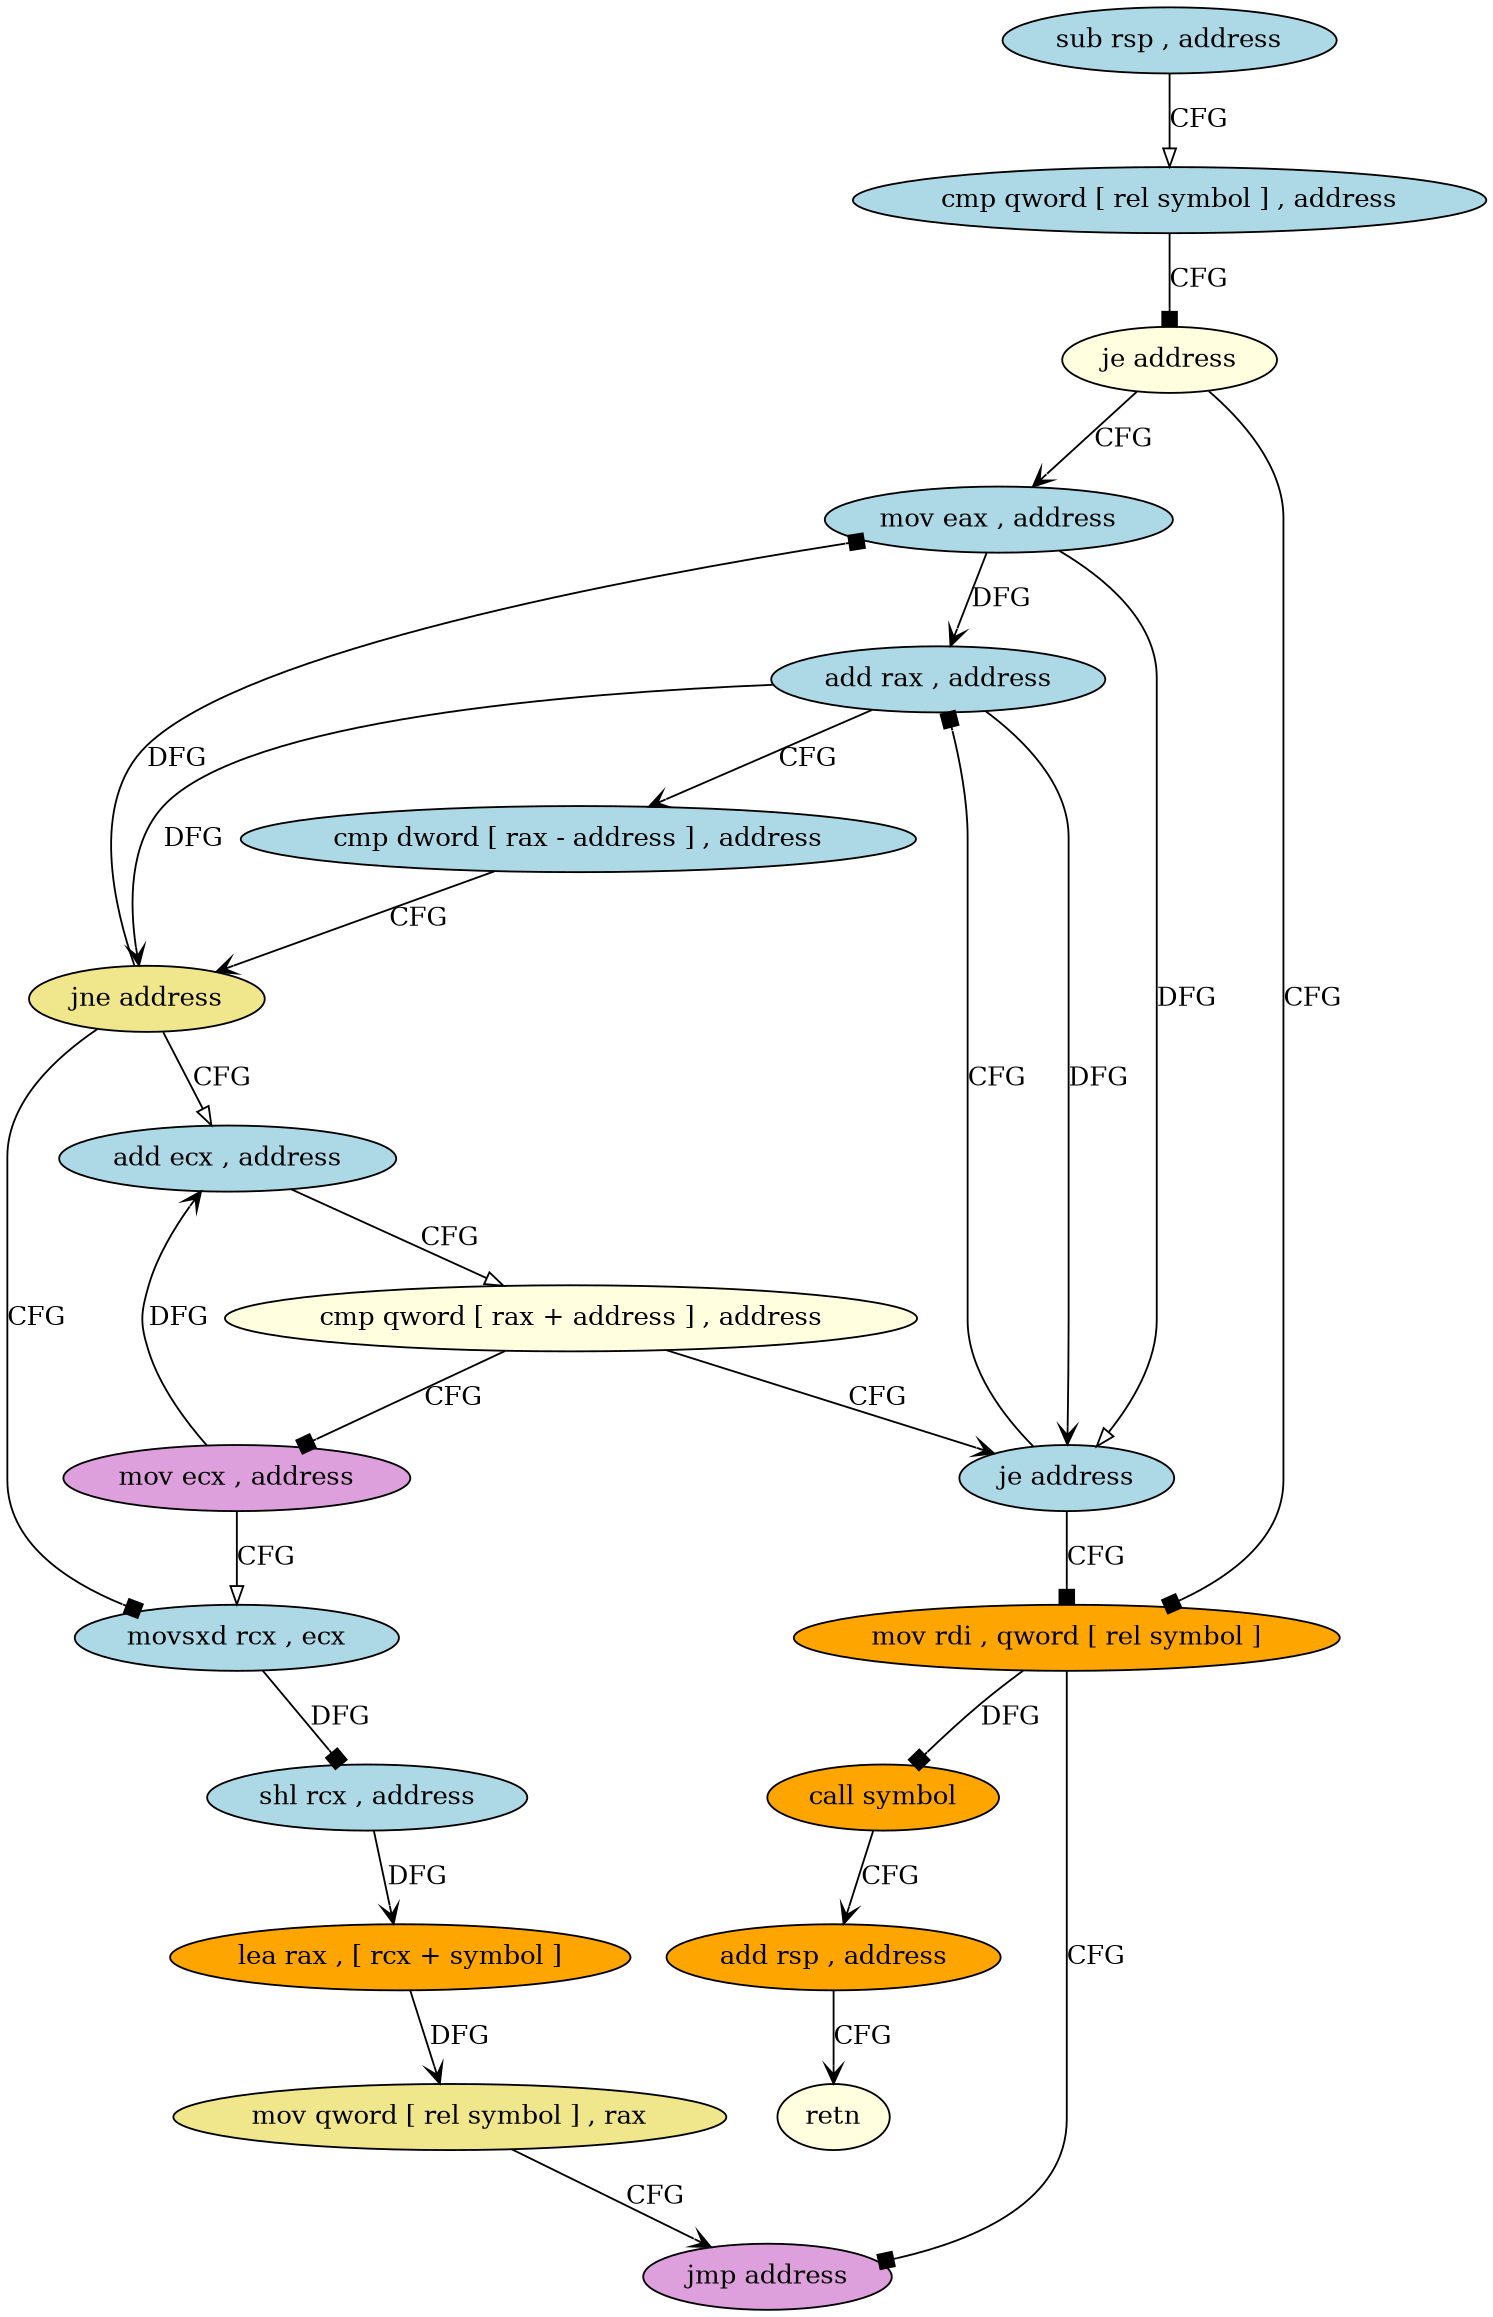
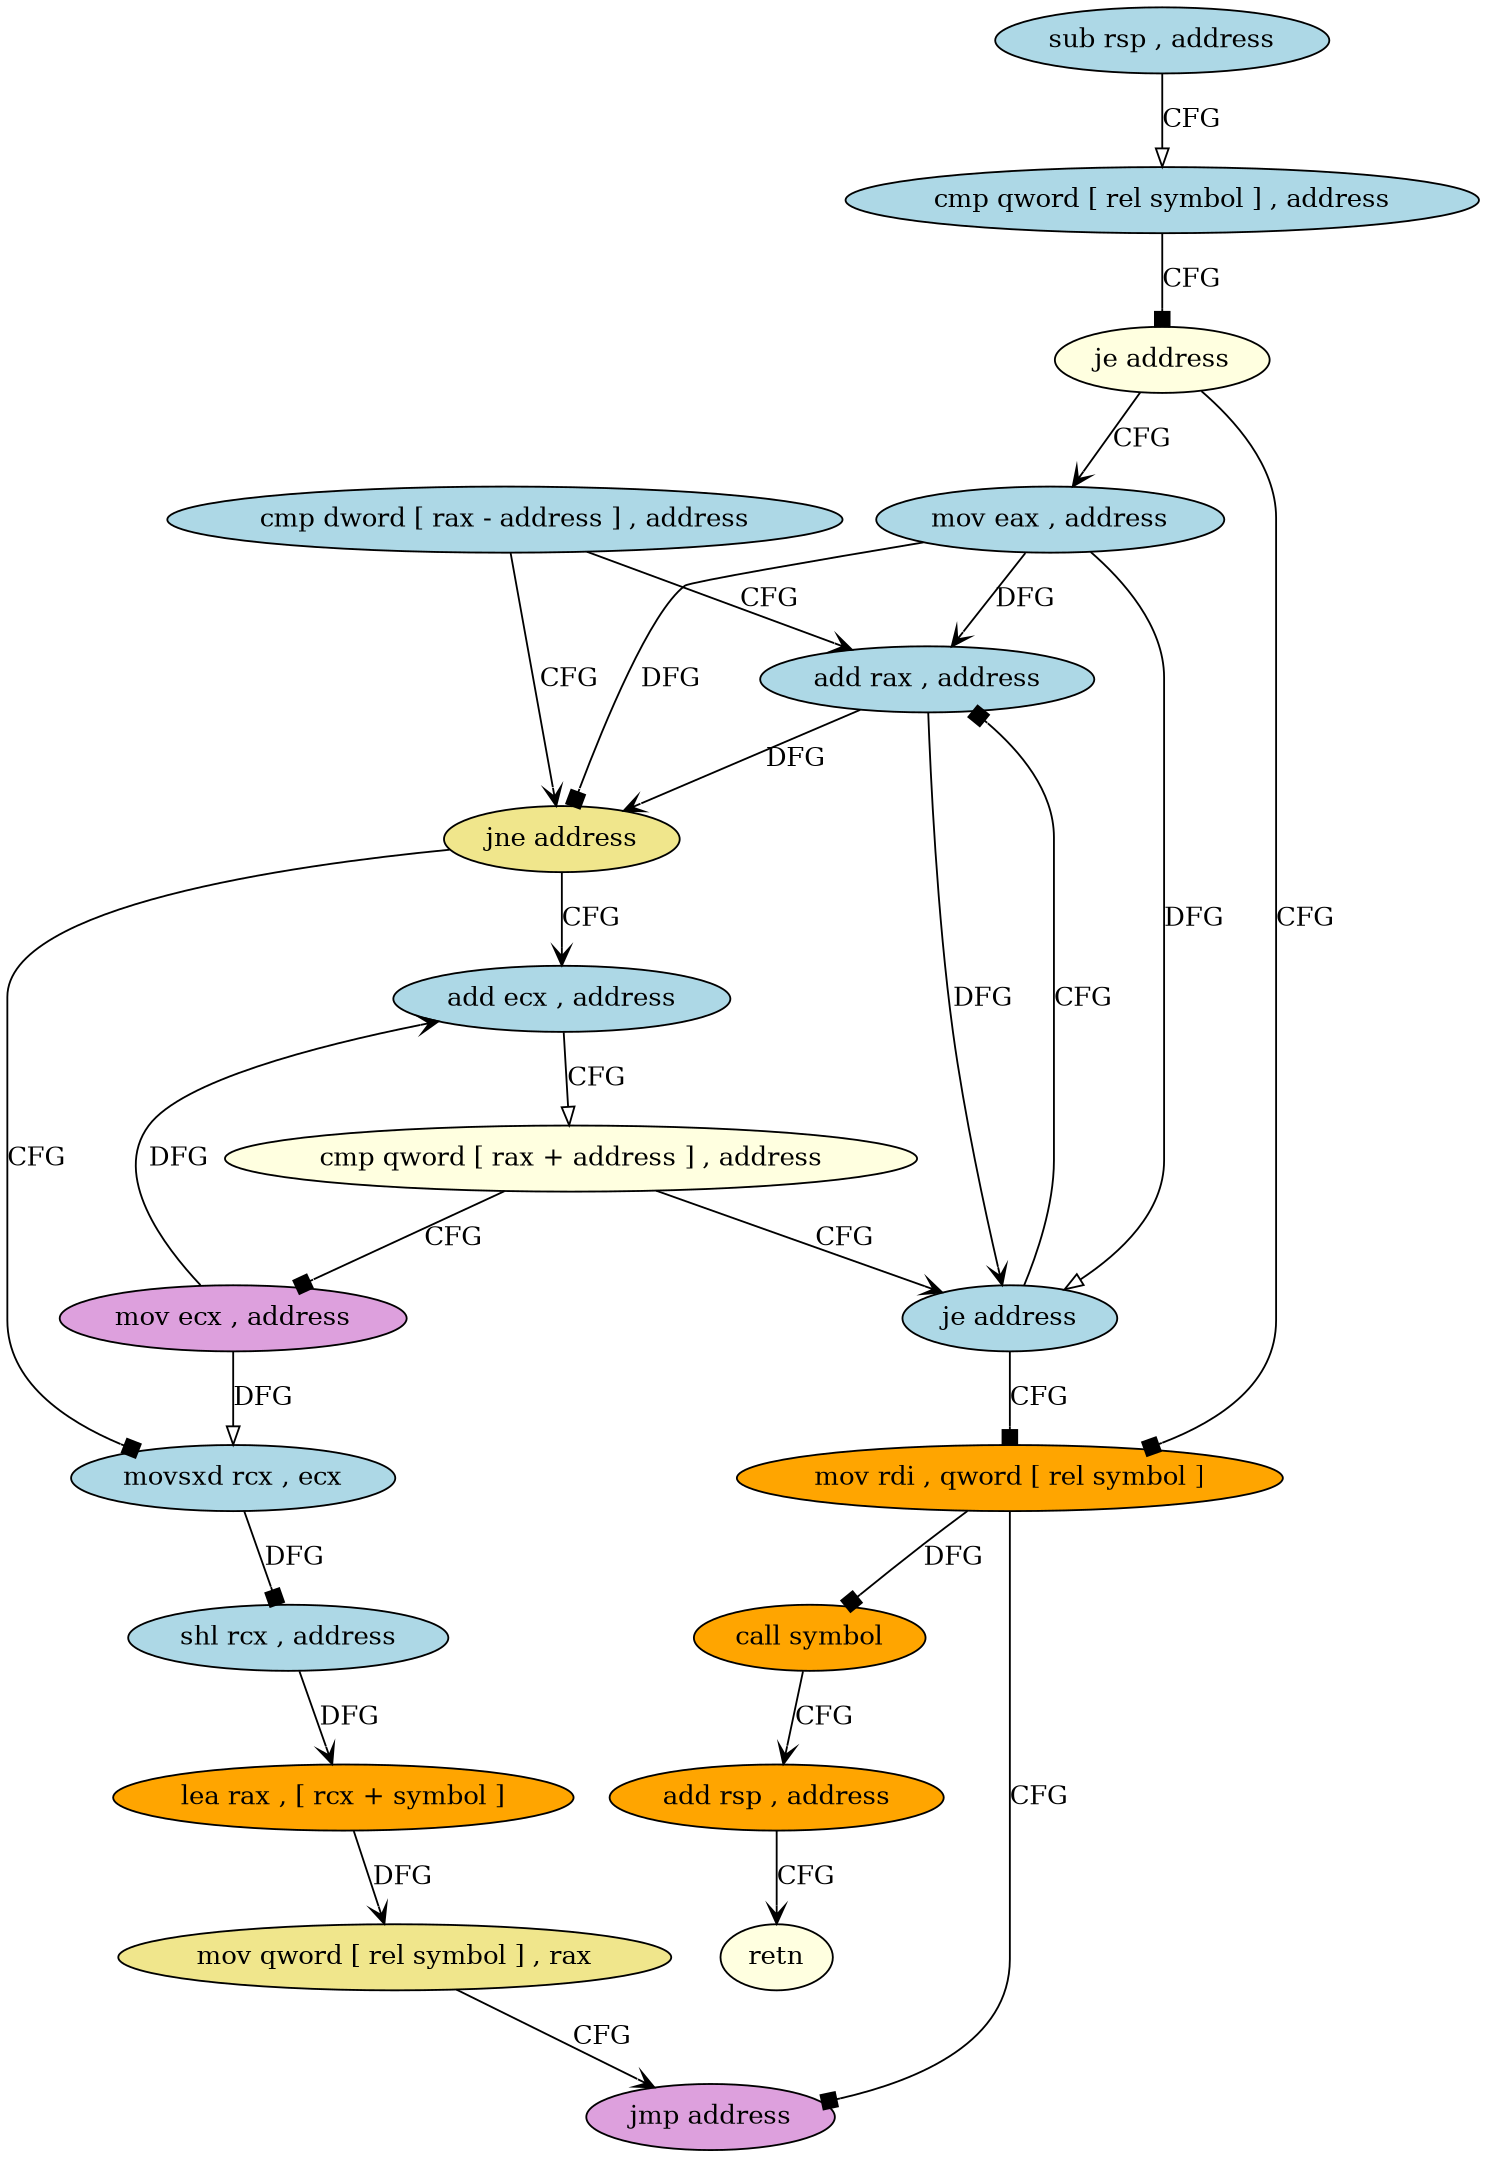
(374, 643) -> (703, 581)
(769, 754) -> (711, 597)
(183, 1071) -> (562, 910)
(266, 1558) -> (263, 1398)
